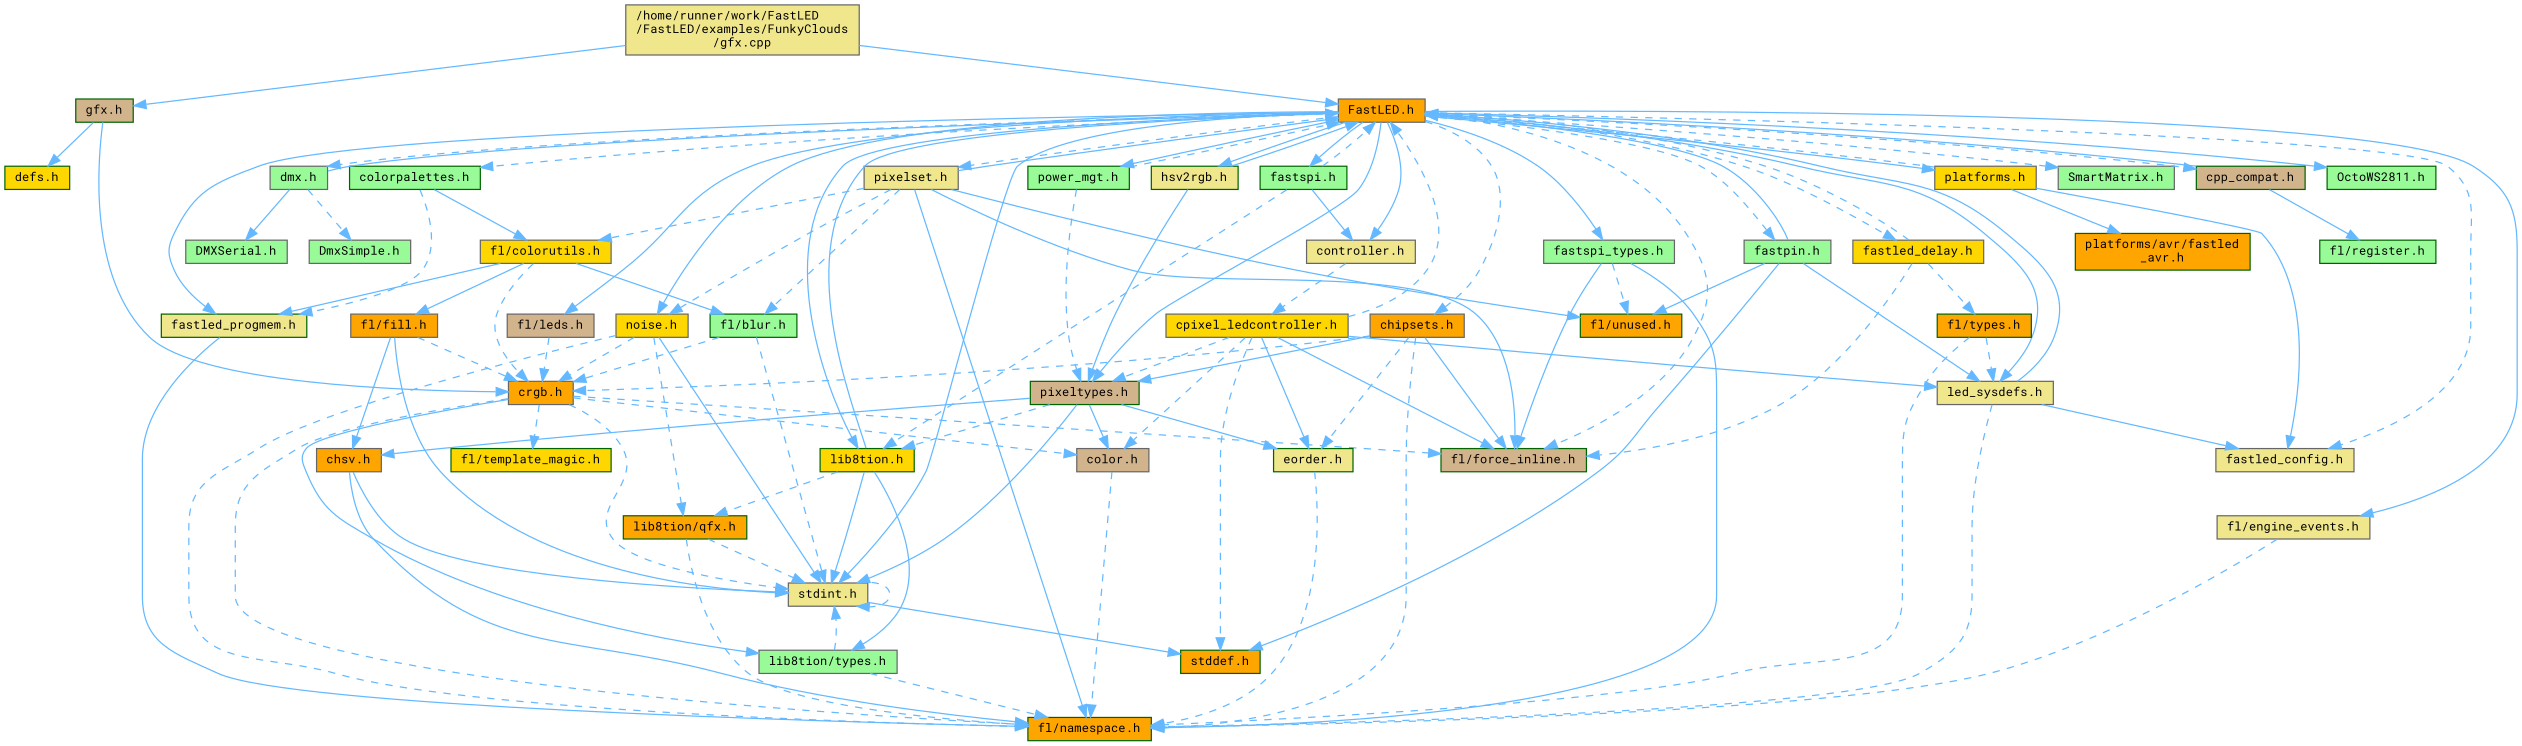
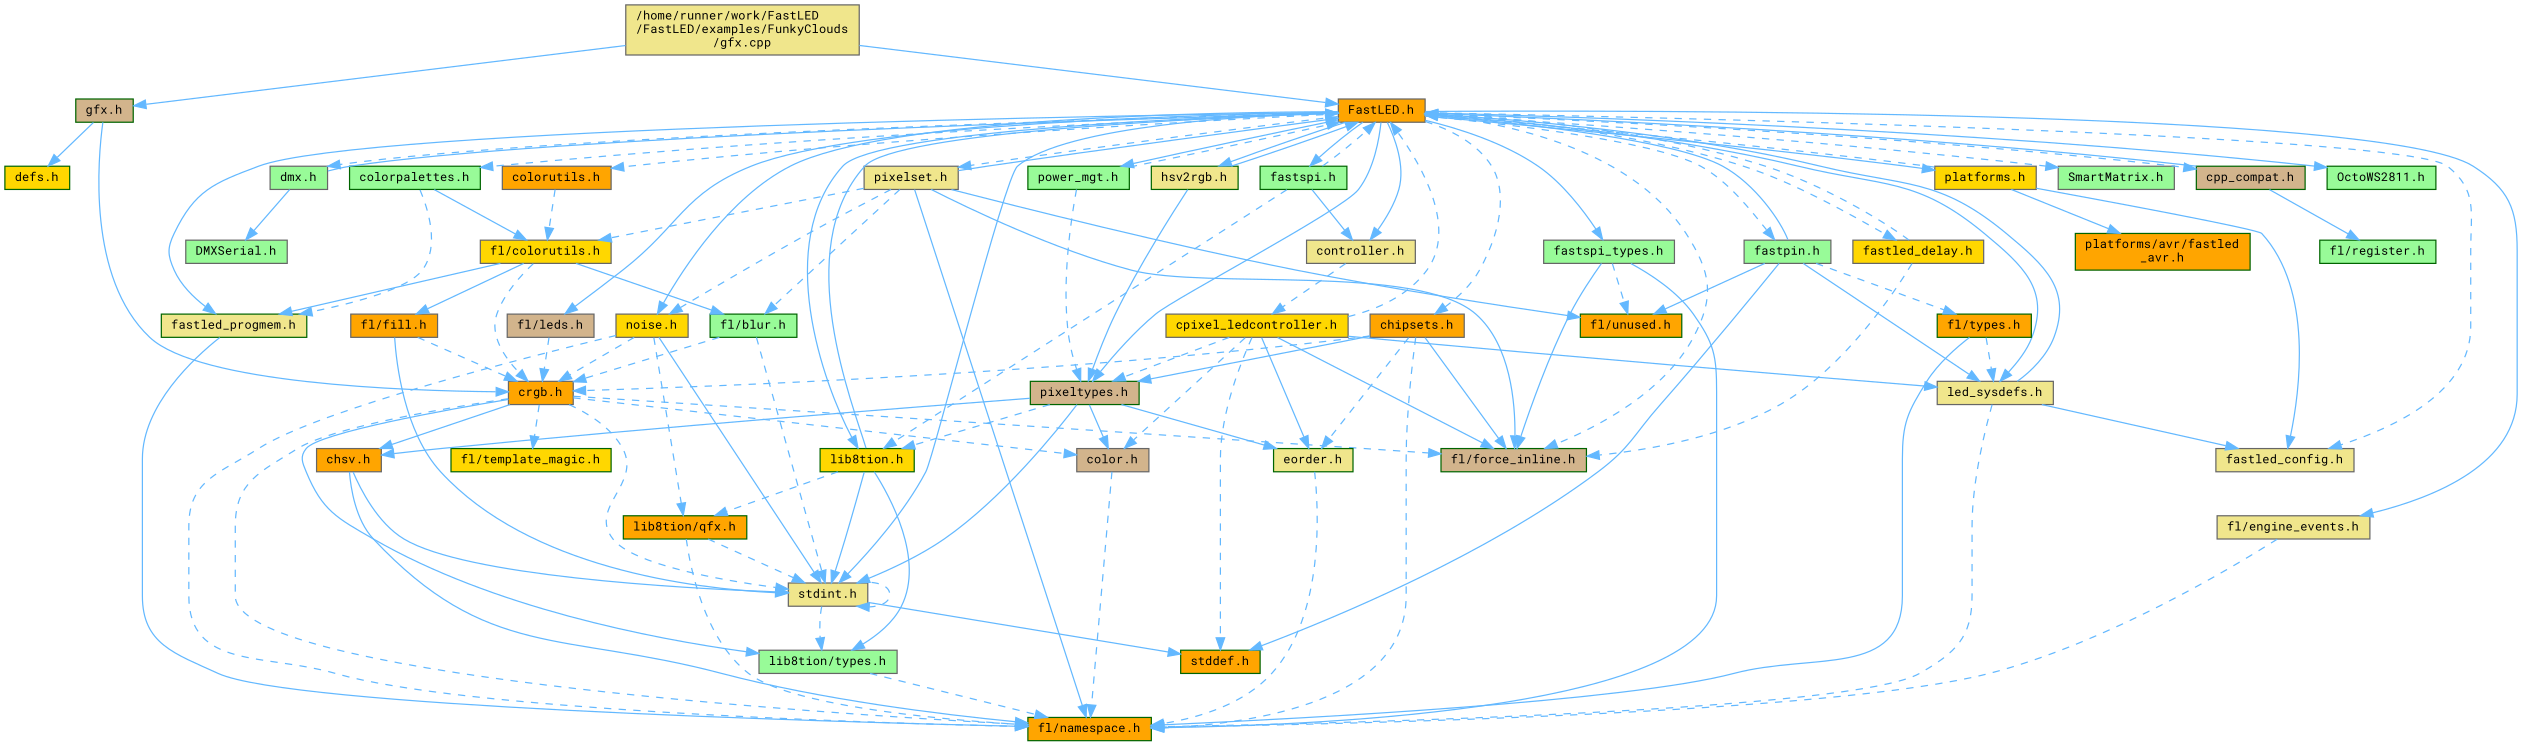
none -> (557, 178)
(360, 252) -> none
(1947, 284) -> (1880, 287)
(376, 380) -> (451, 424)
(836, 635) -> (820, 622)
(1692, 682) -> (1692, 682)
